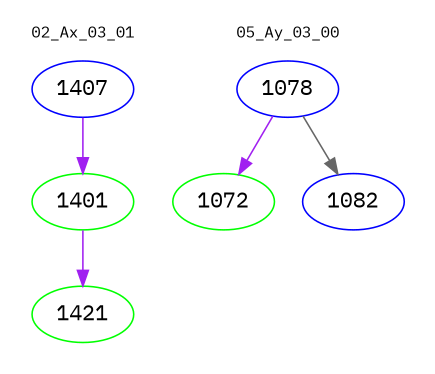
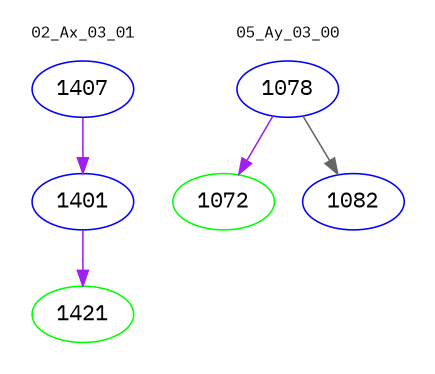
(83, 202) -> (83, 202)
